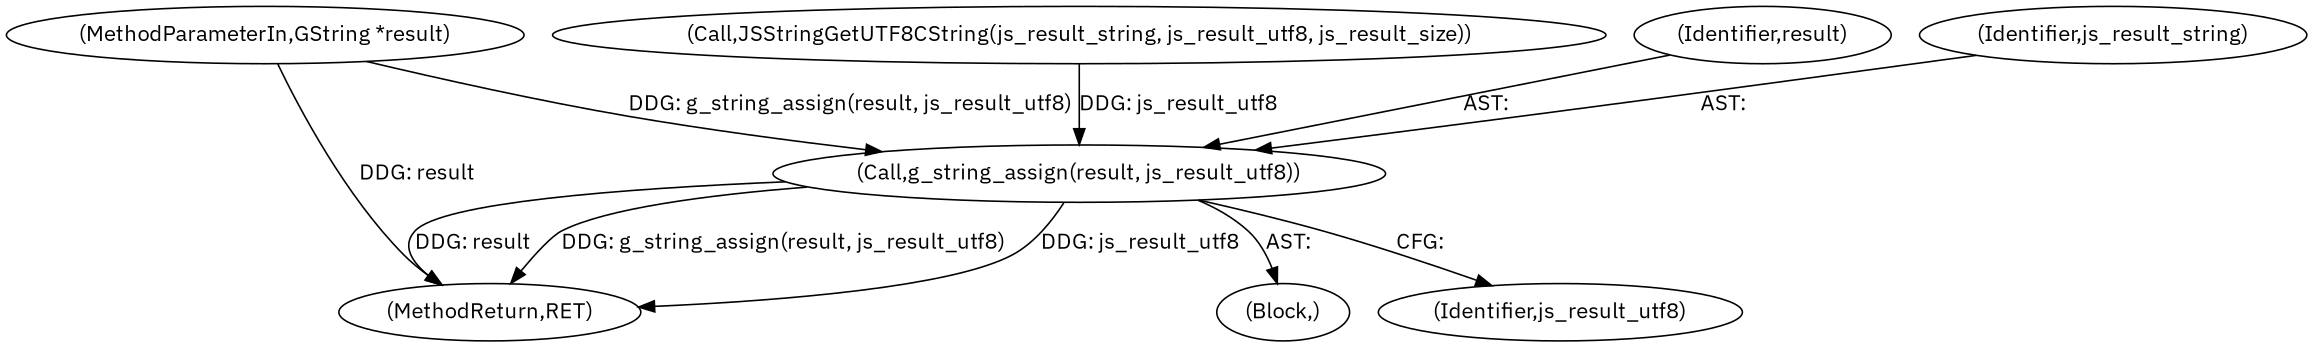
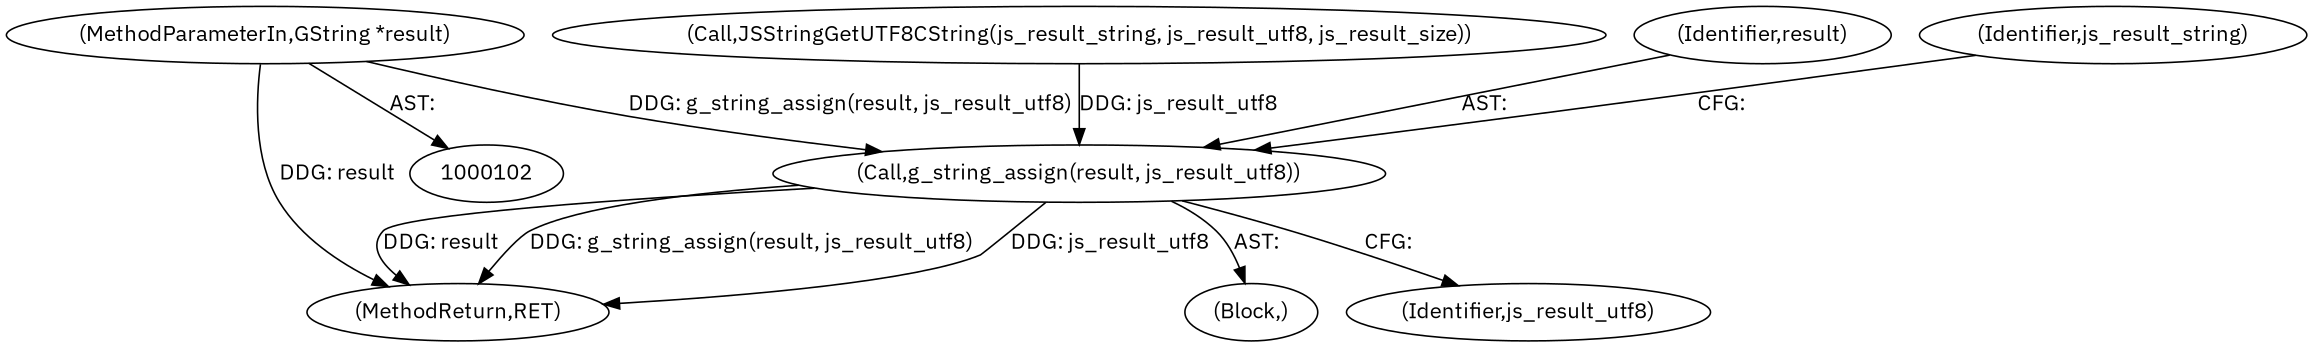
(1726, 104) -> (1724, 104)
none -> (487, 174)
